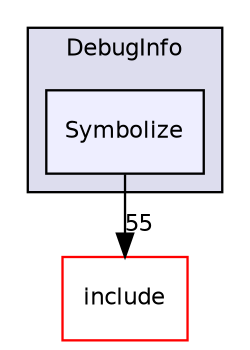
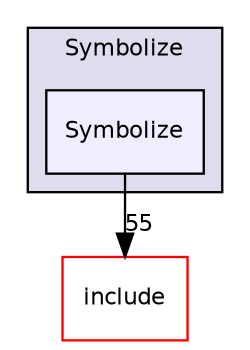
(125, 50) -> (125, 50)
